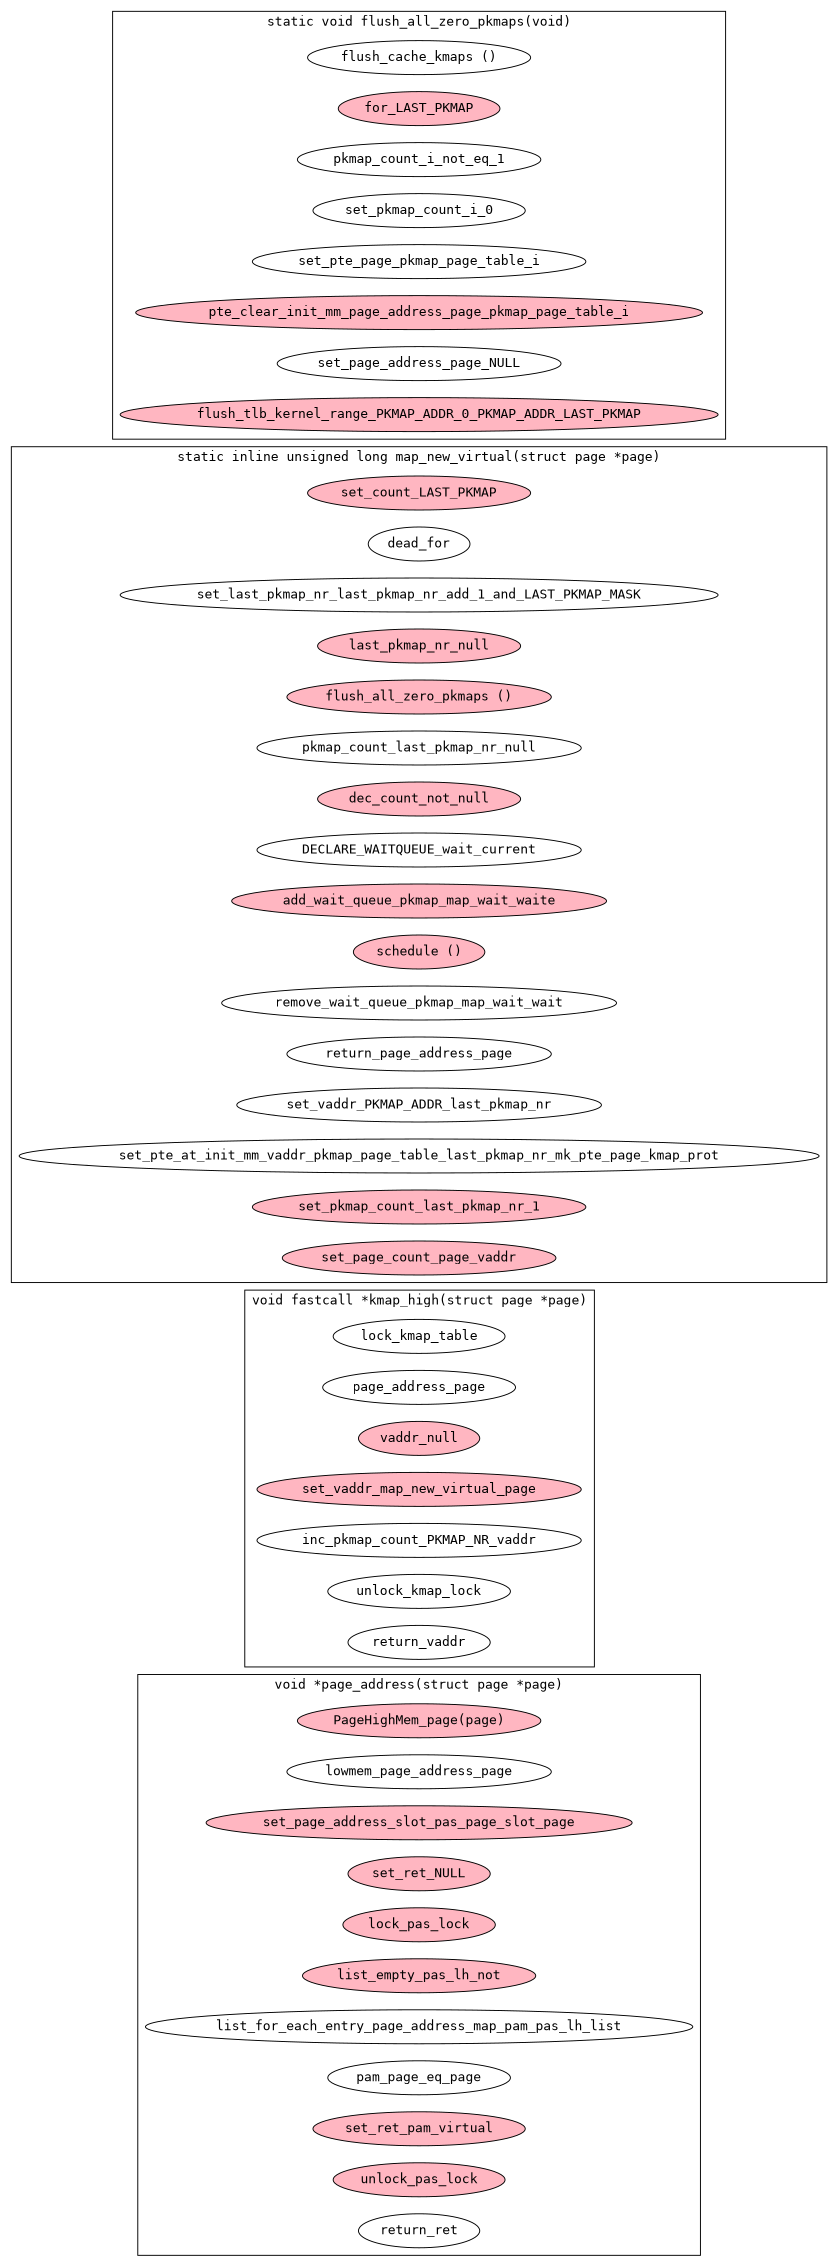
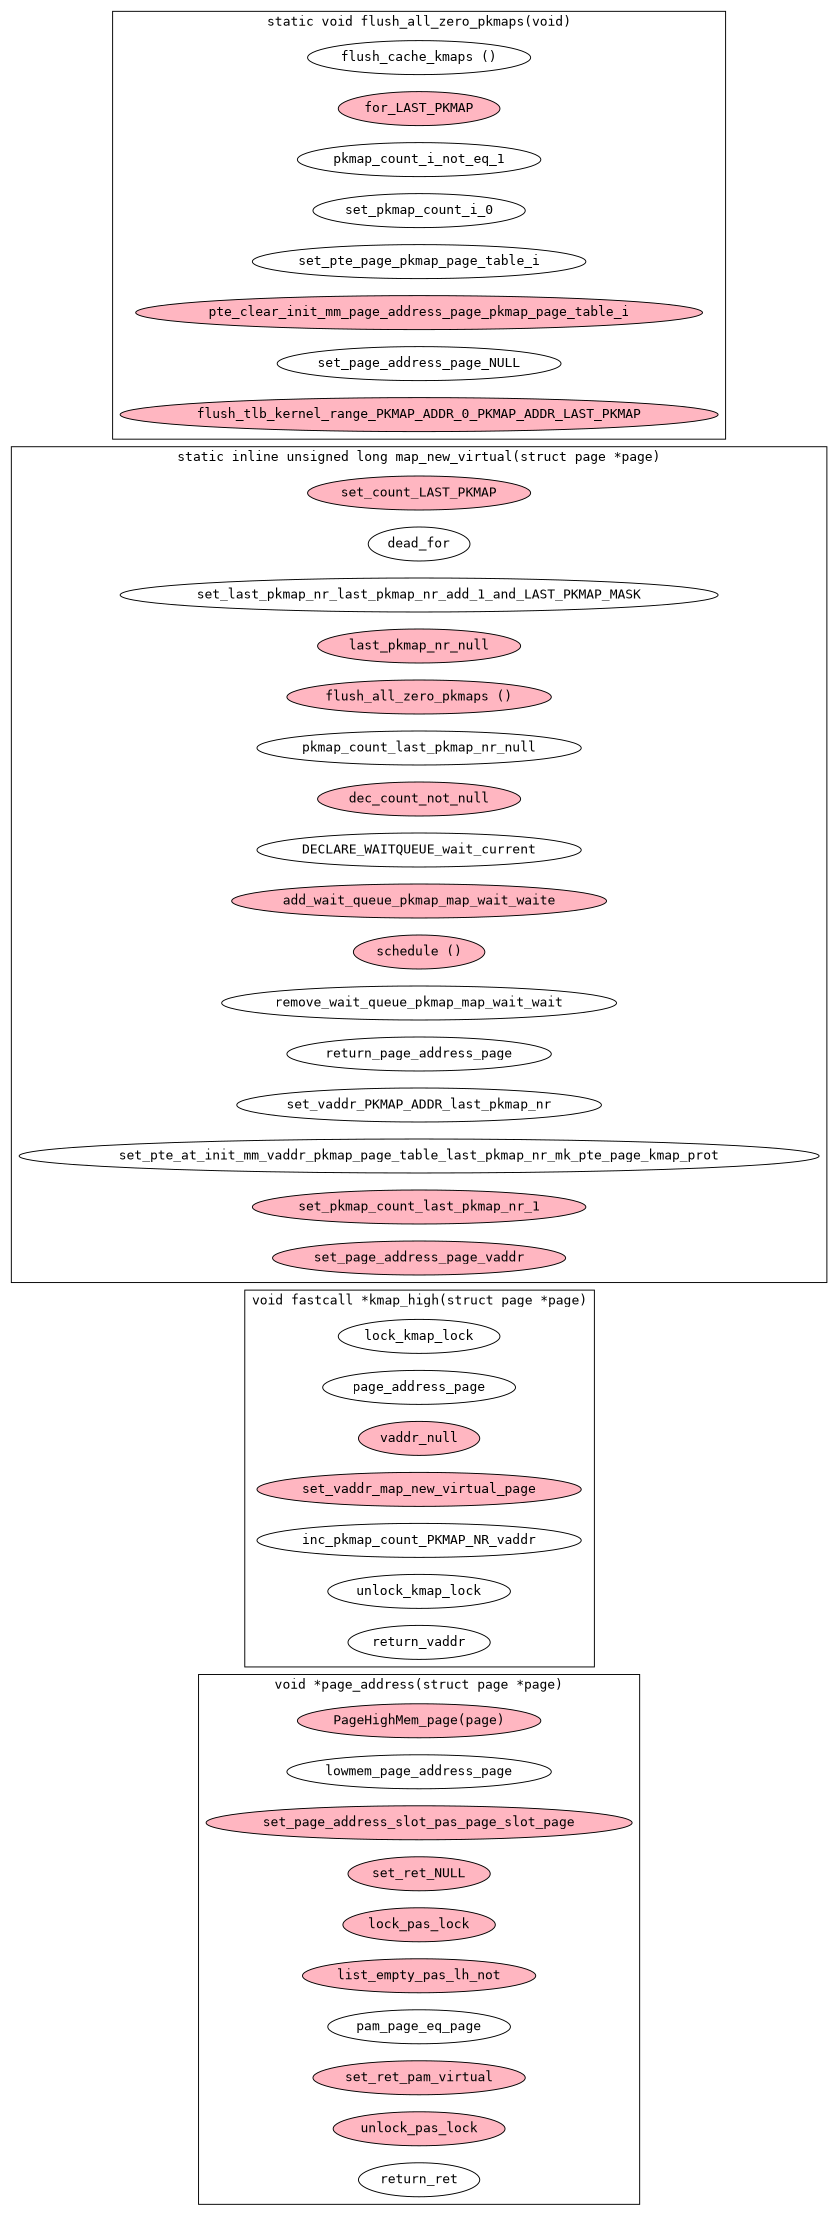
(419, 1258) -> (419, 1258)
(419, 1336) -> (419, 1336)
(419, 2027) -> none
